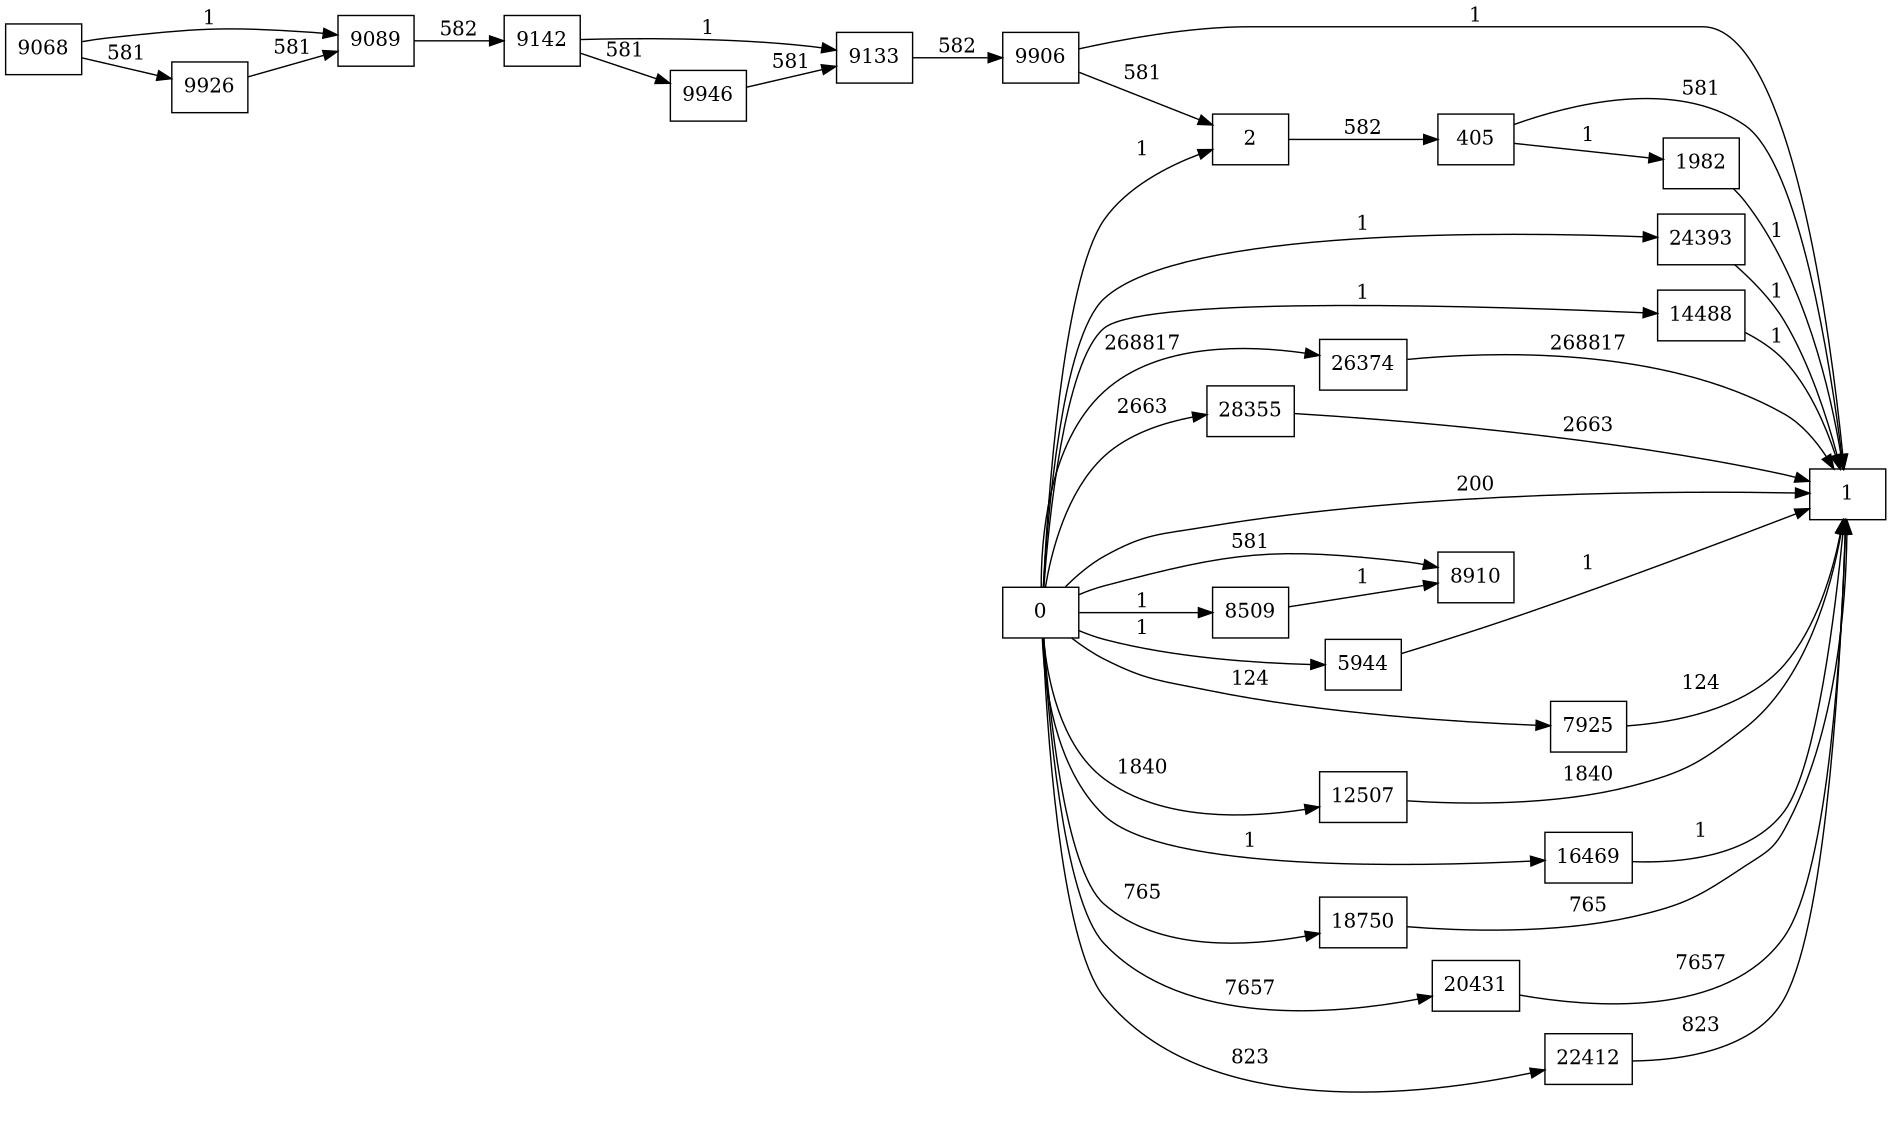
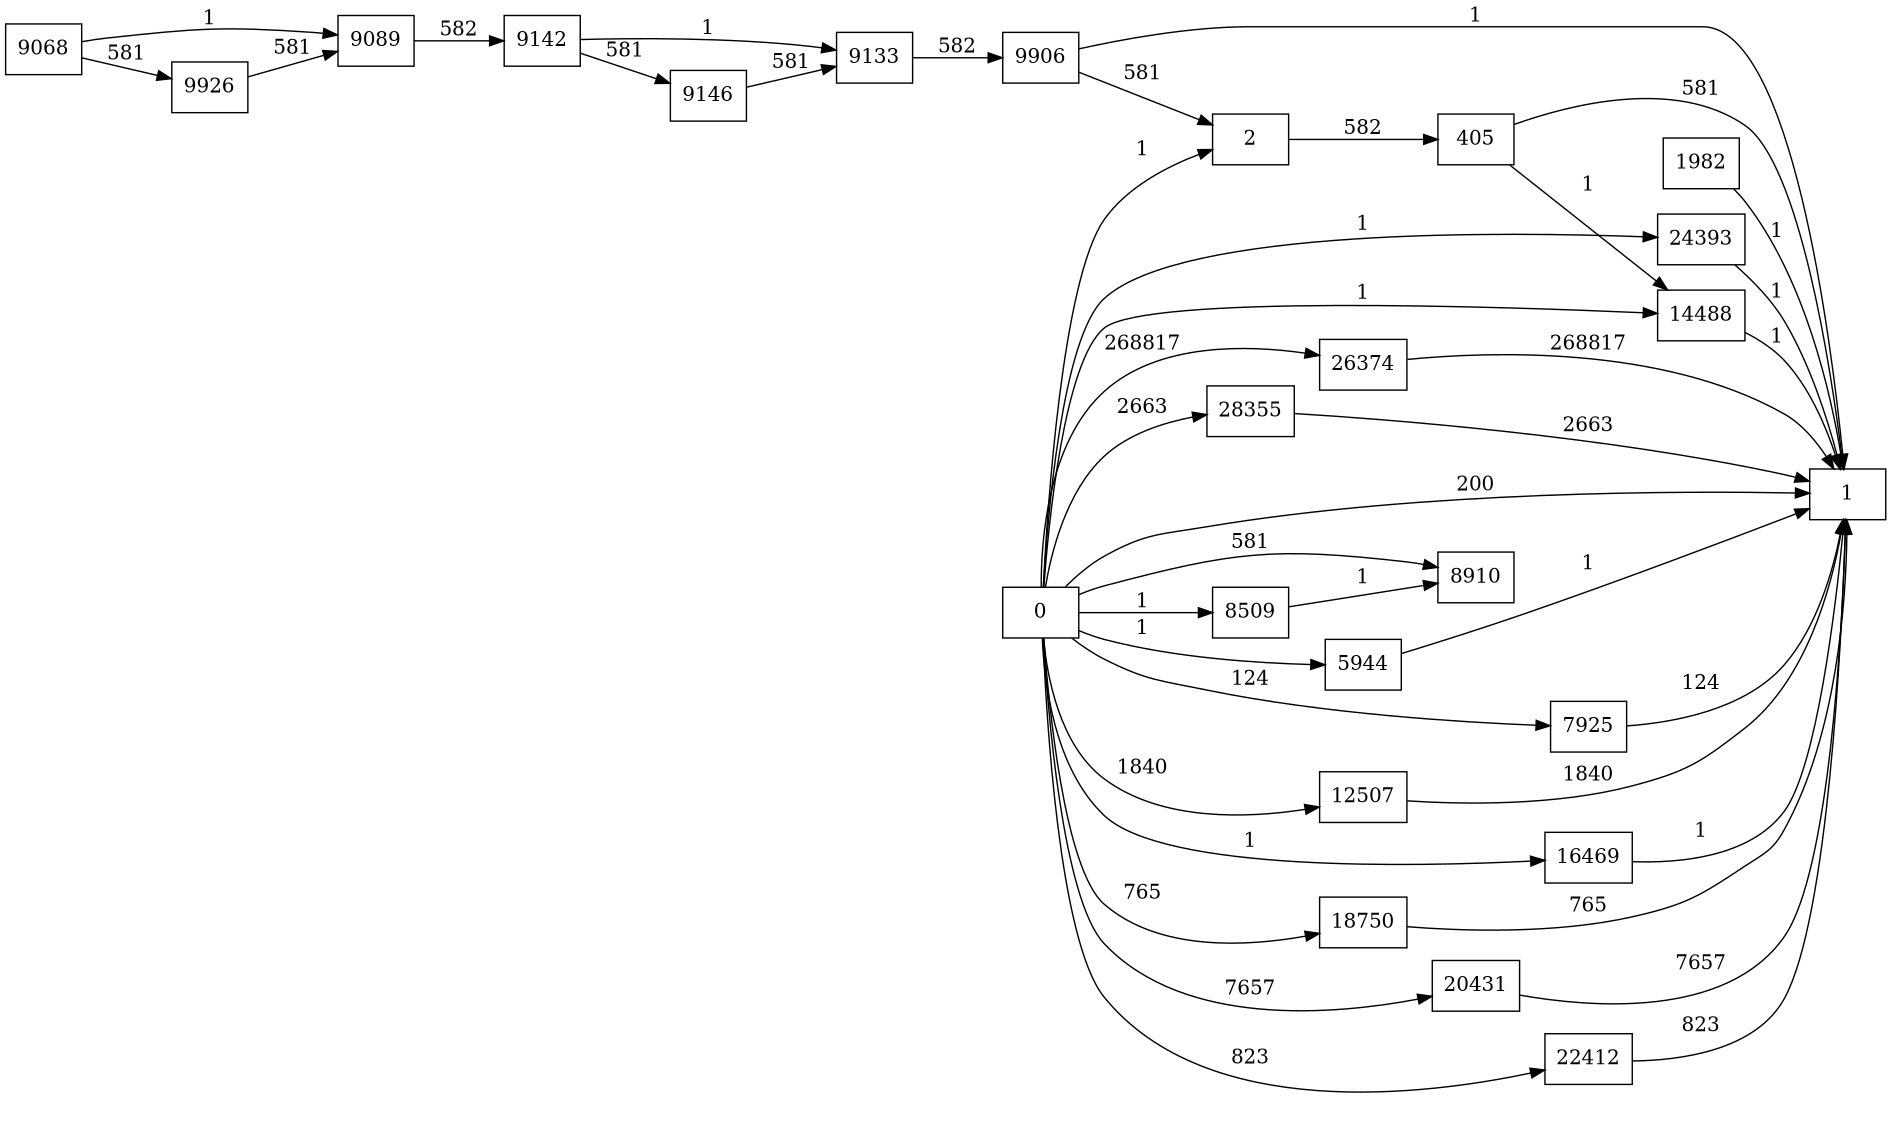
(708, 96) -> (708, 96)
(1581, 151) -> (1583, 223)
